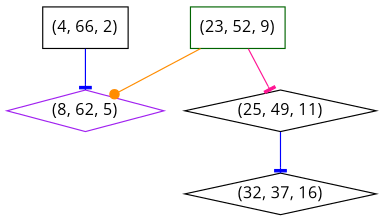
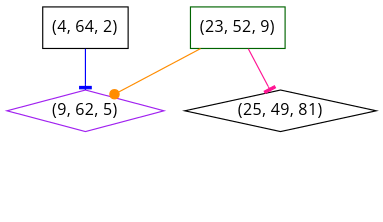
(85, 28) -> (85, 28)
(85, 111) -> (85, 111)
(280, 111) -> (280, 111)
(280, 194) -> none
